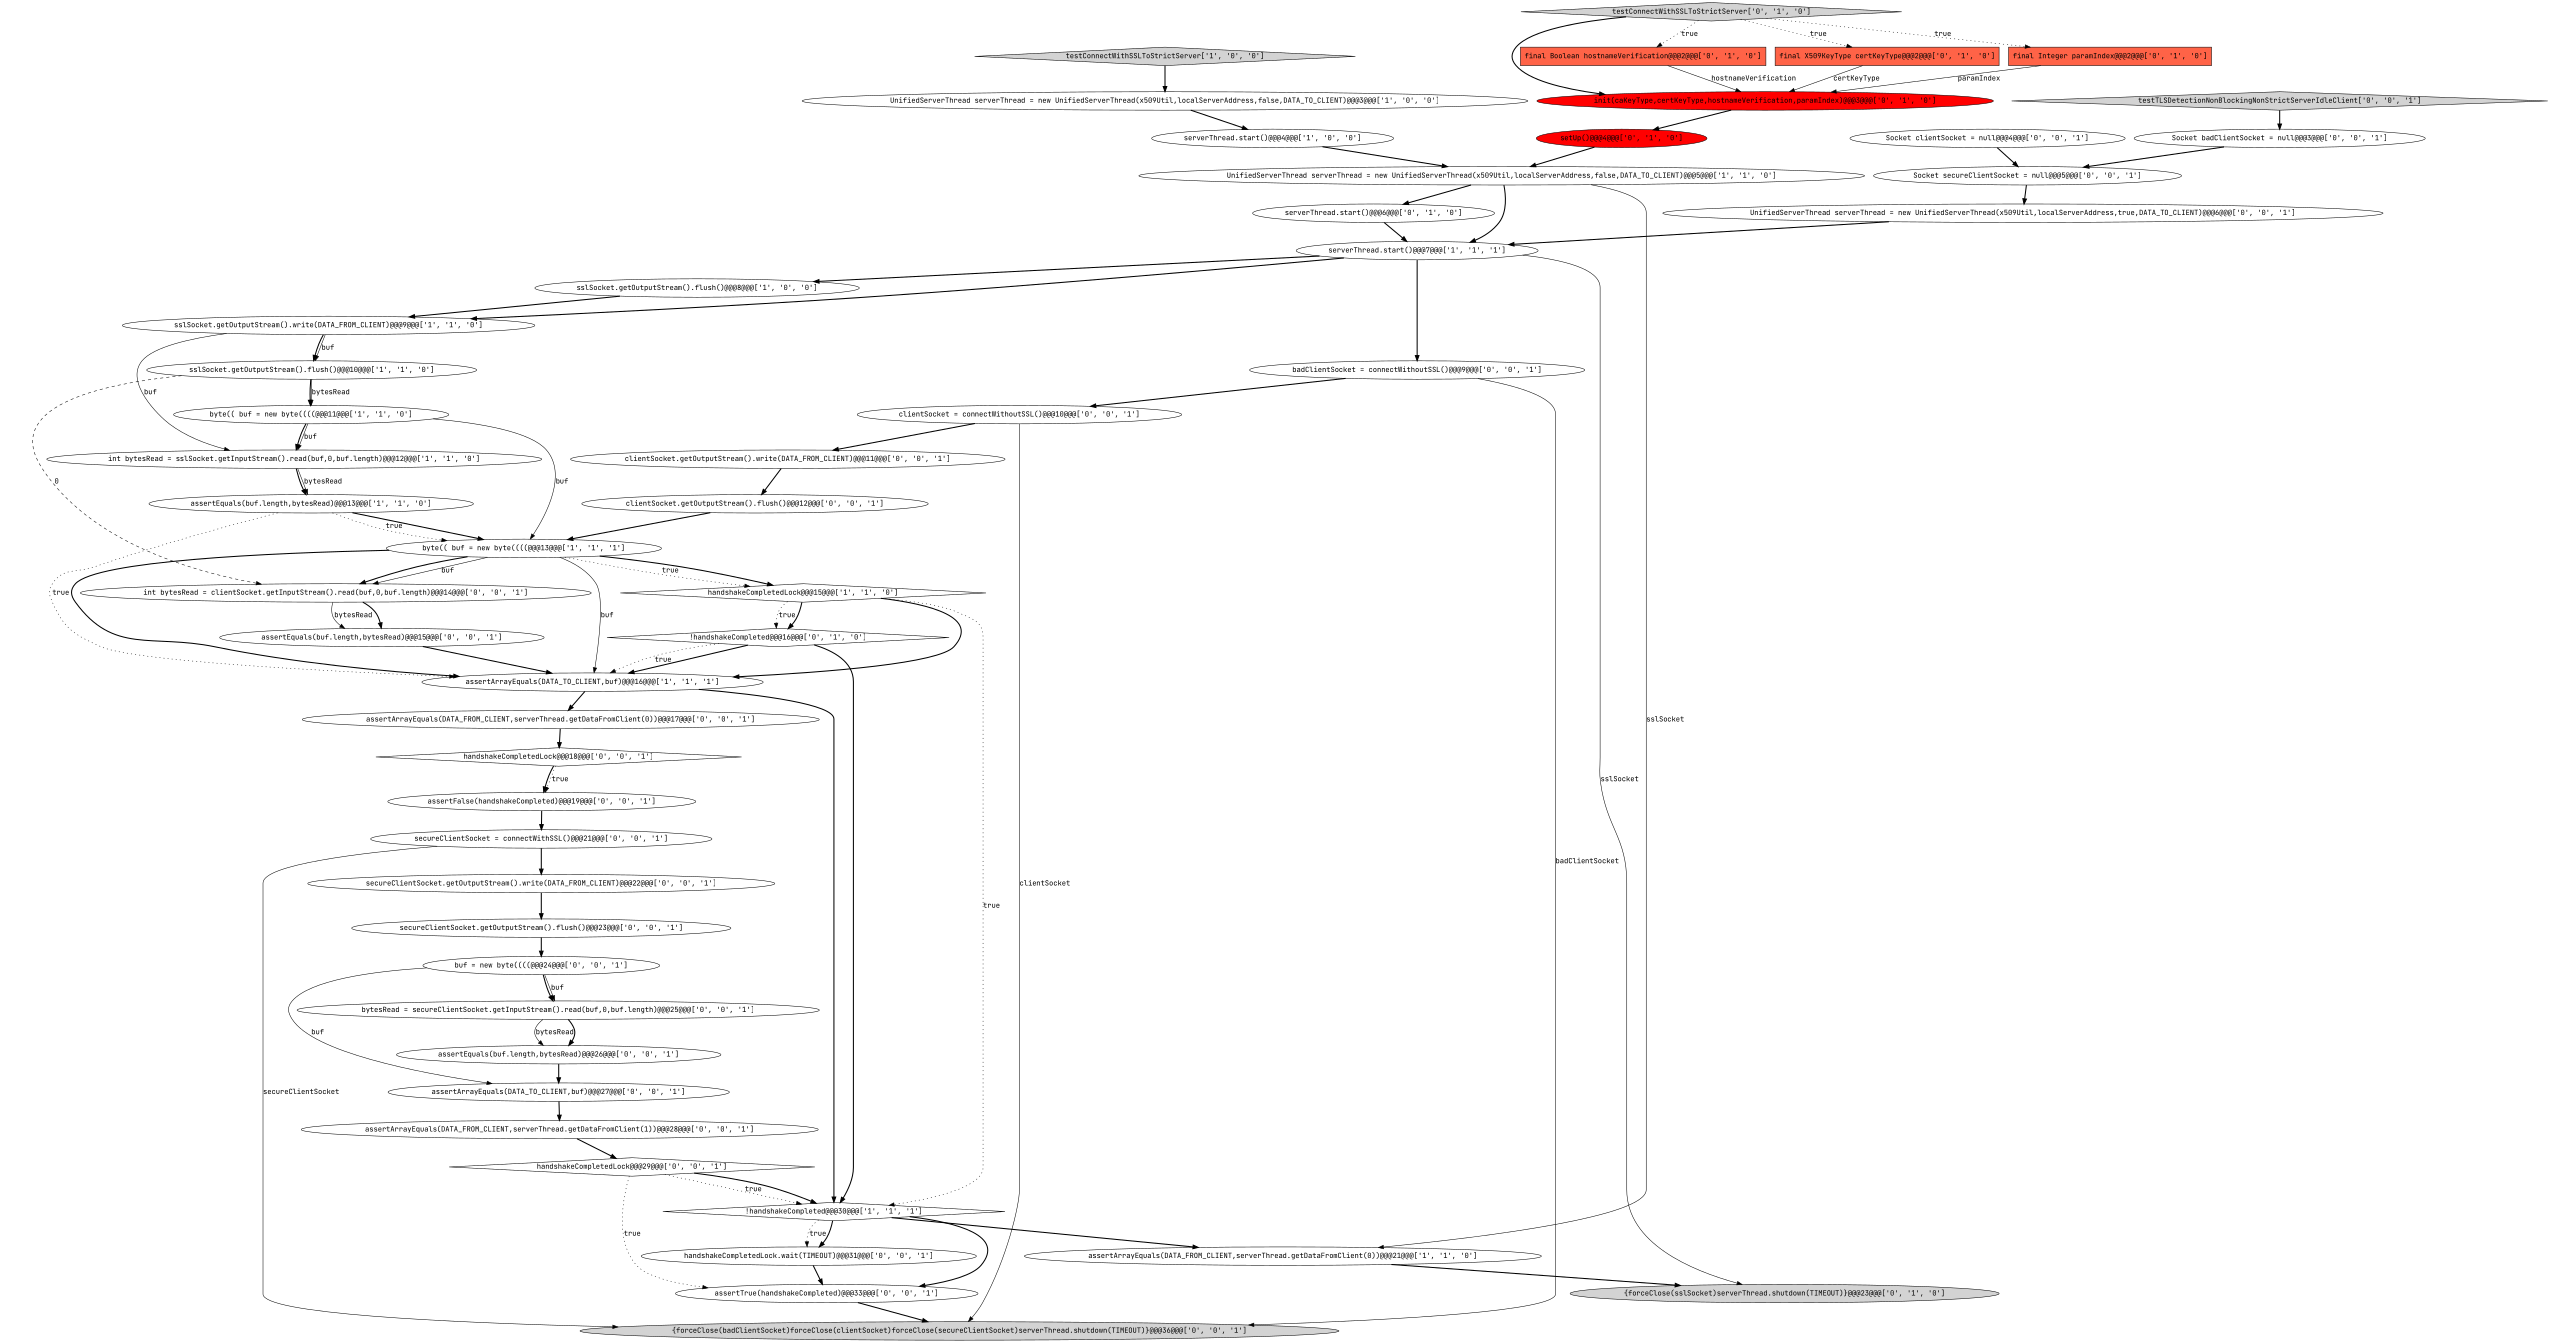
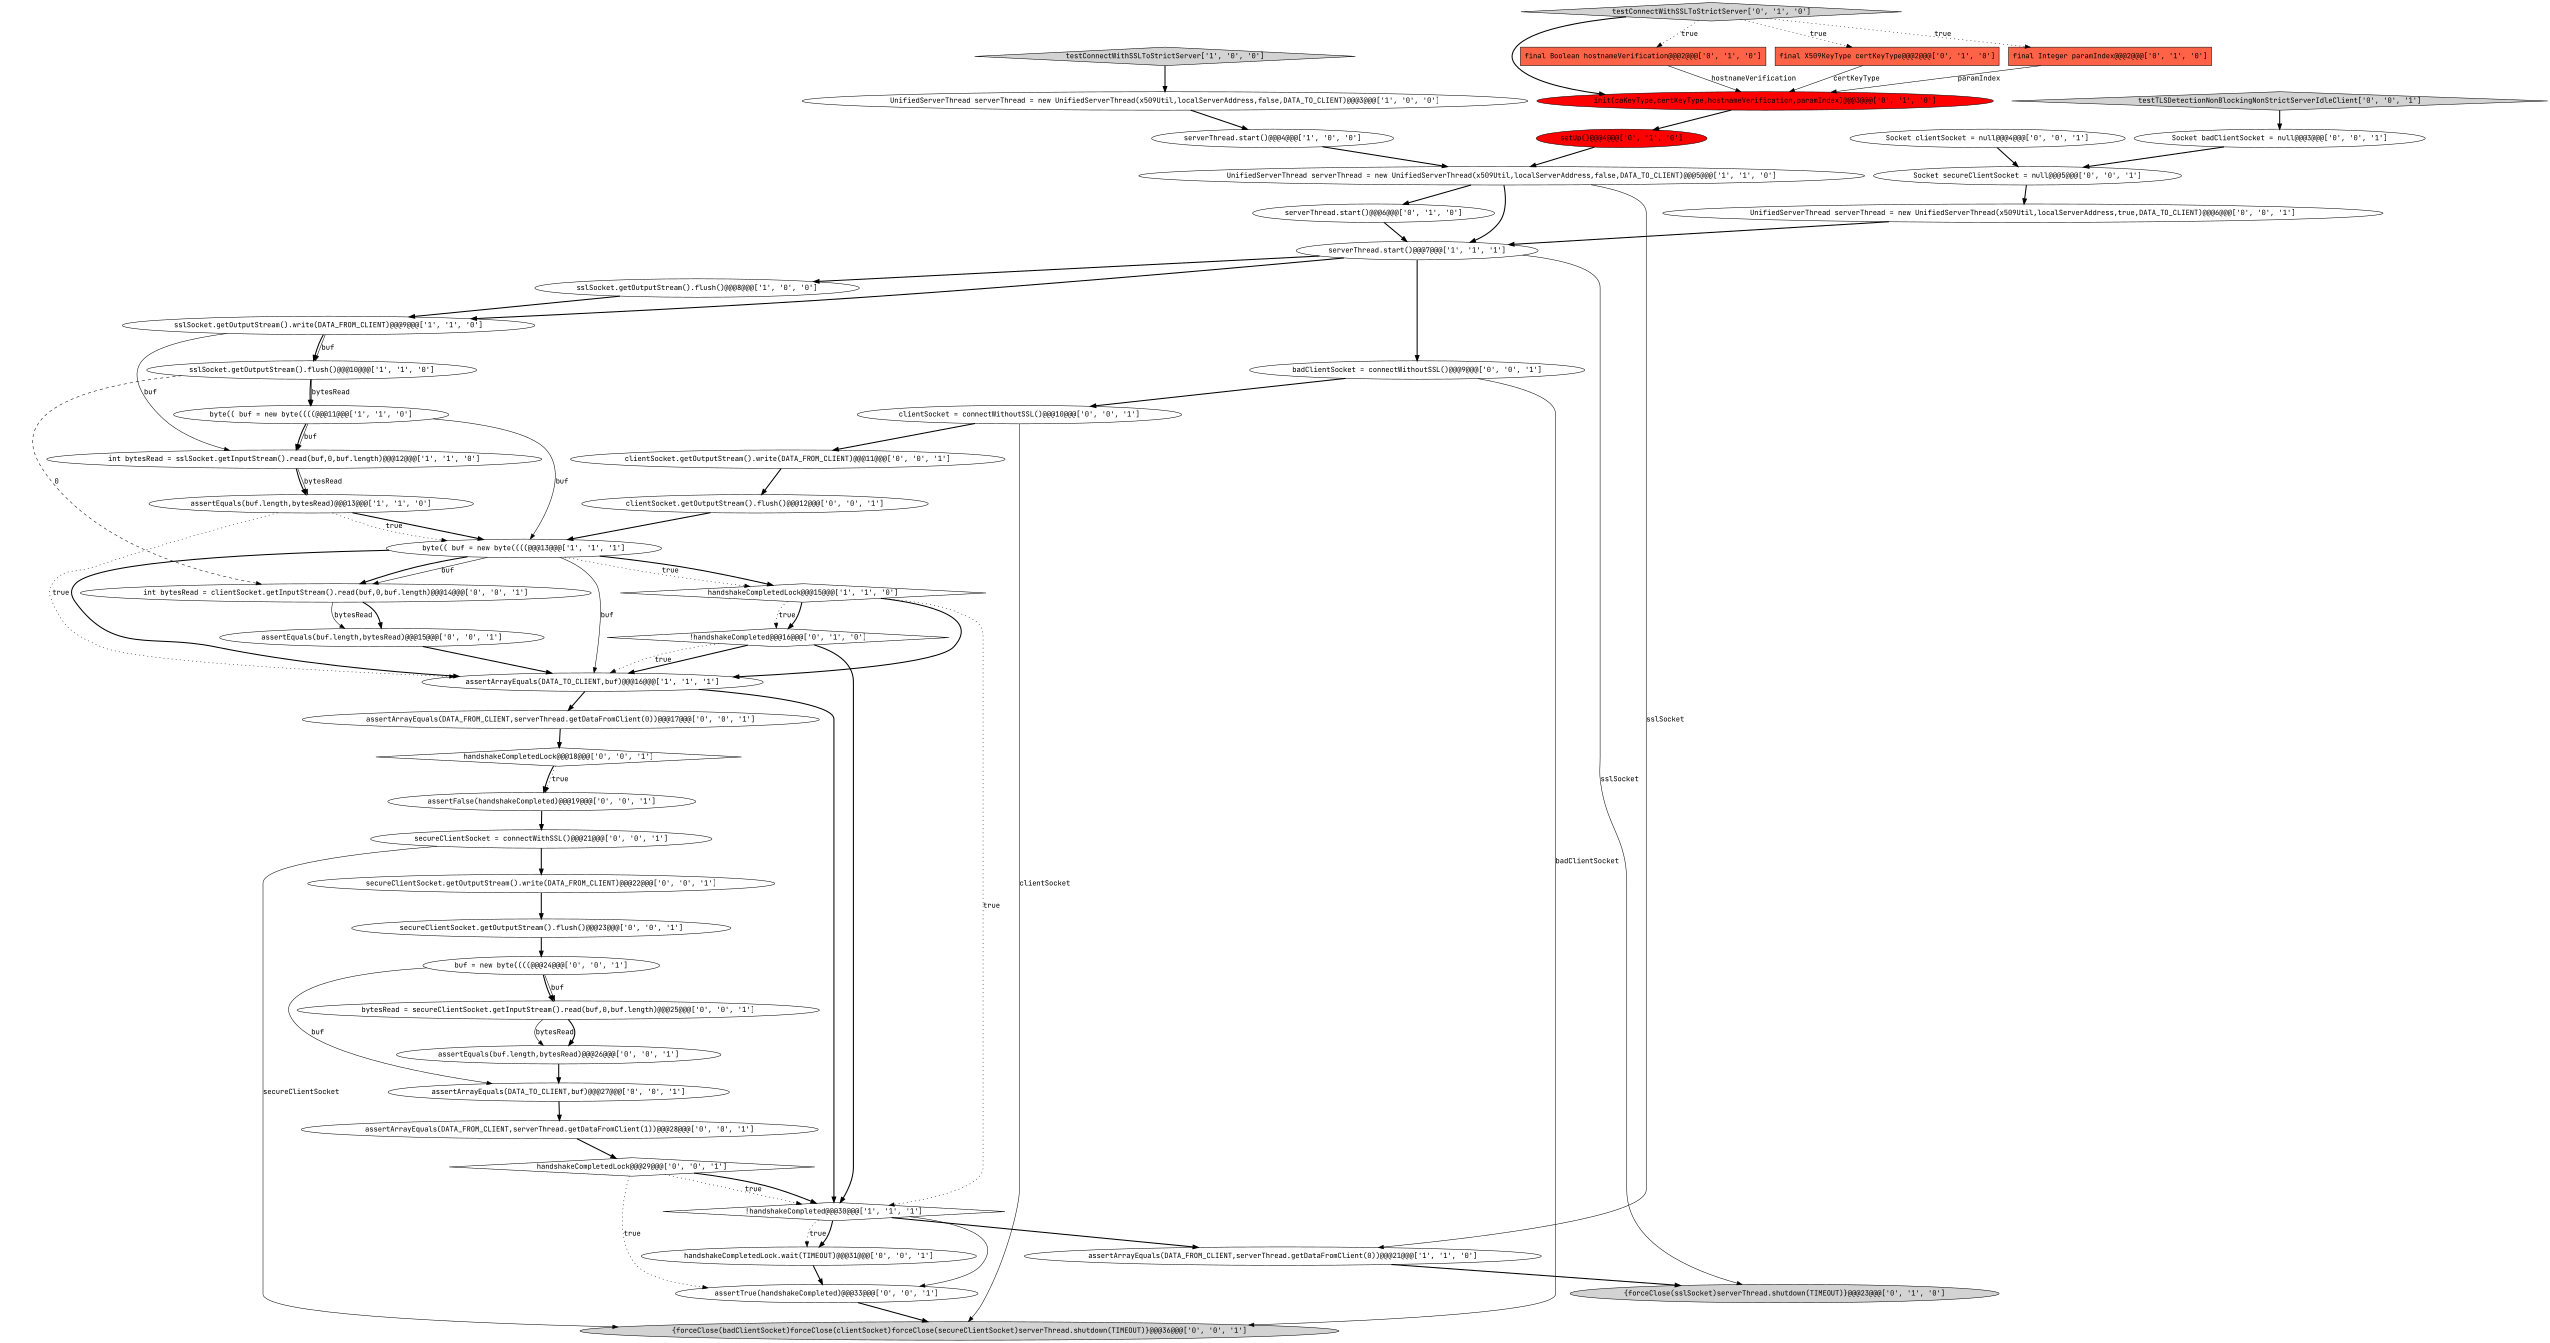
(986, 1244) -> (986, 1244)
